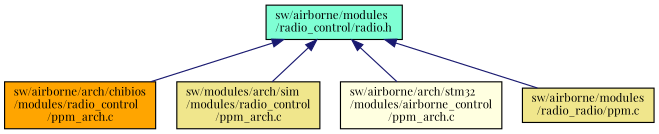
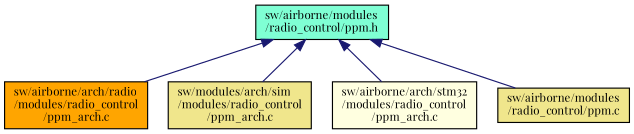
(334, 22) -> (322, 22)
(80, 105) -> (76, 105)
(421, 105) -> (405, 105)
(588, 105) -> (564, 105)
